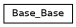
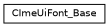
(38, 14) -> (54, 14)
